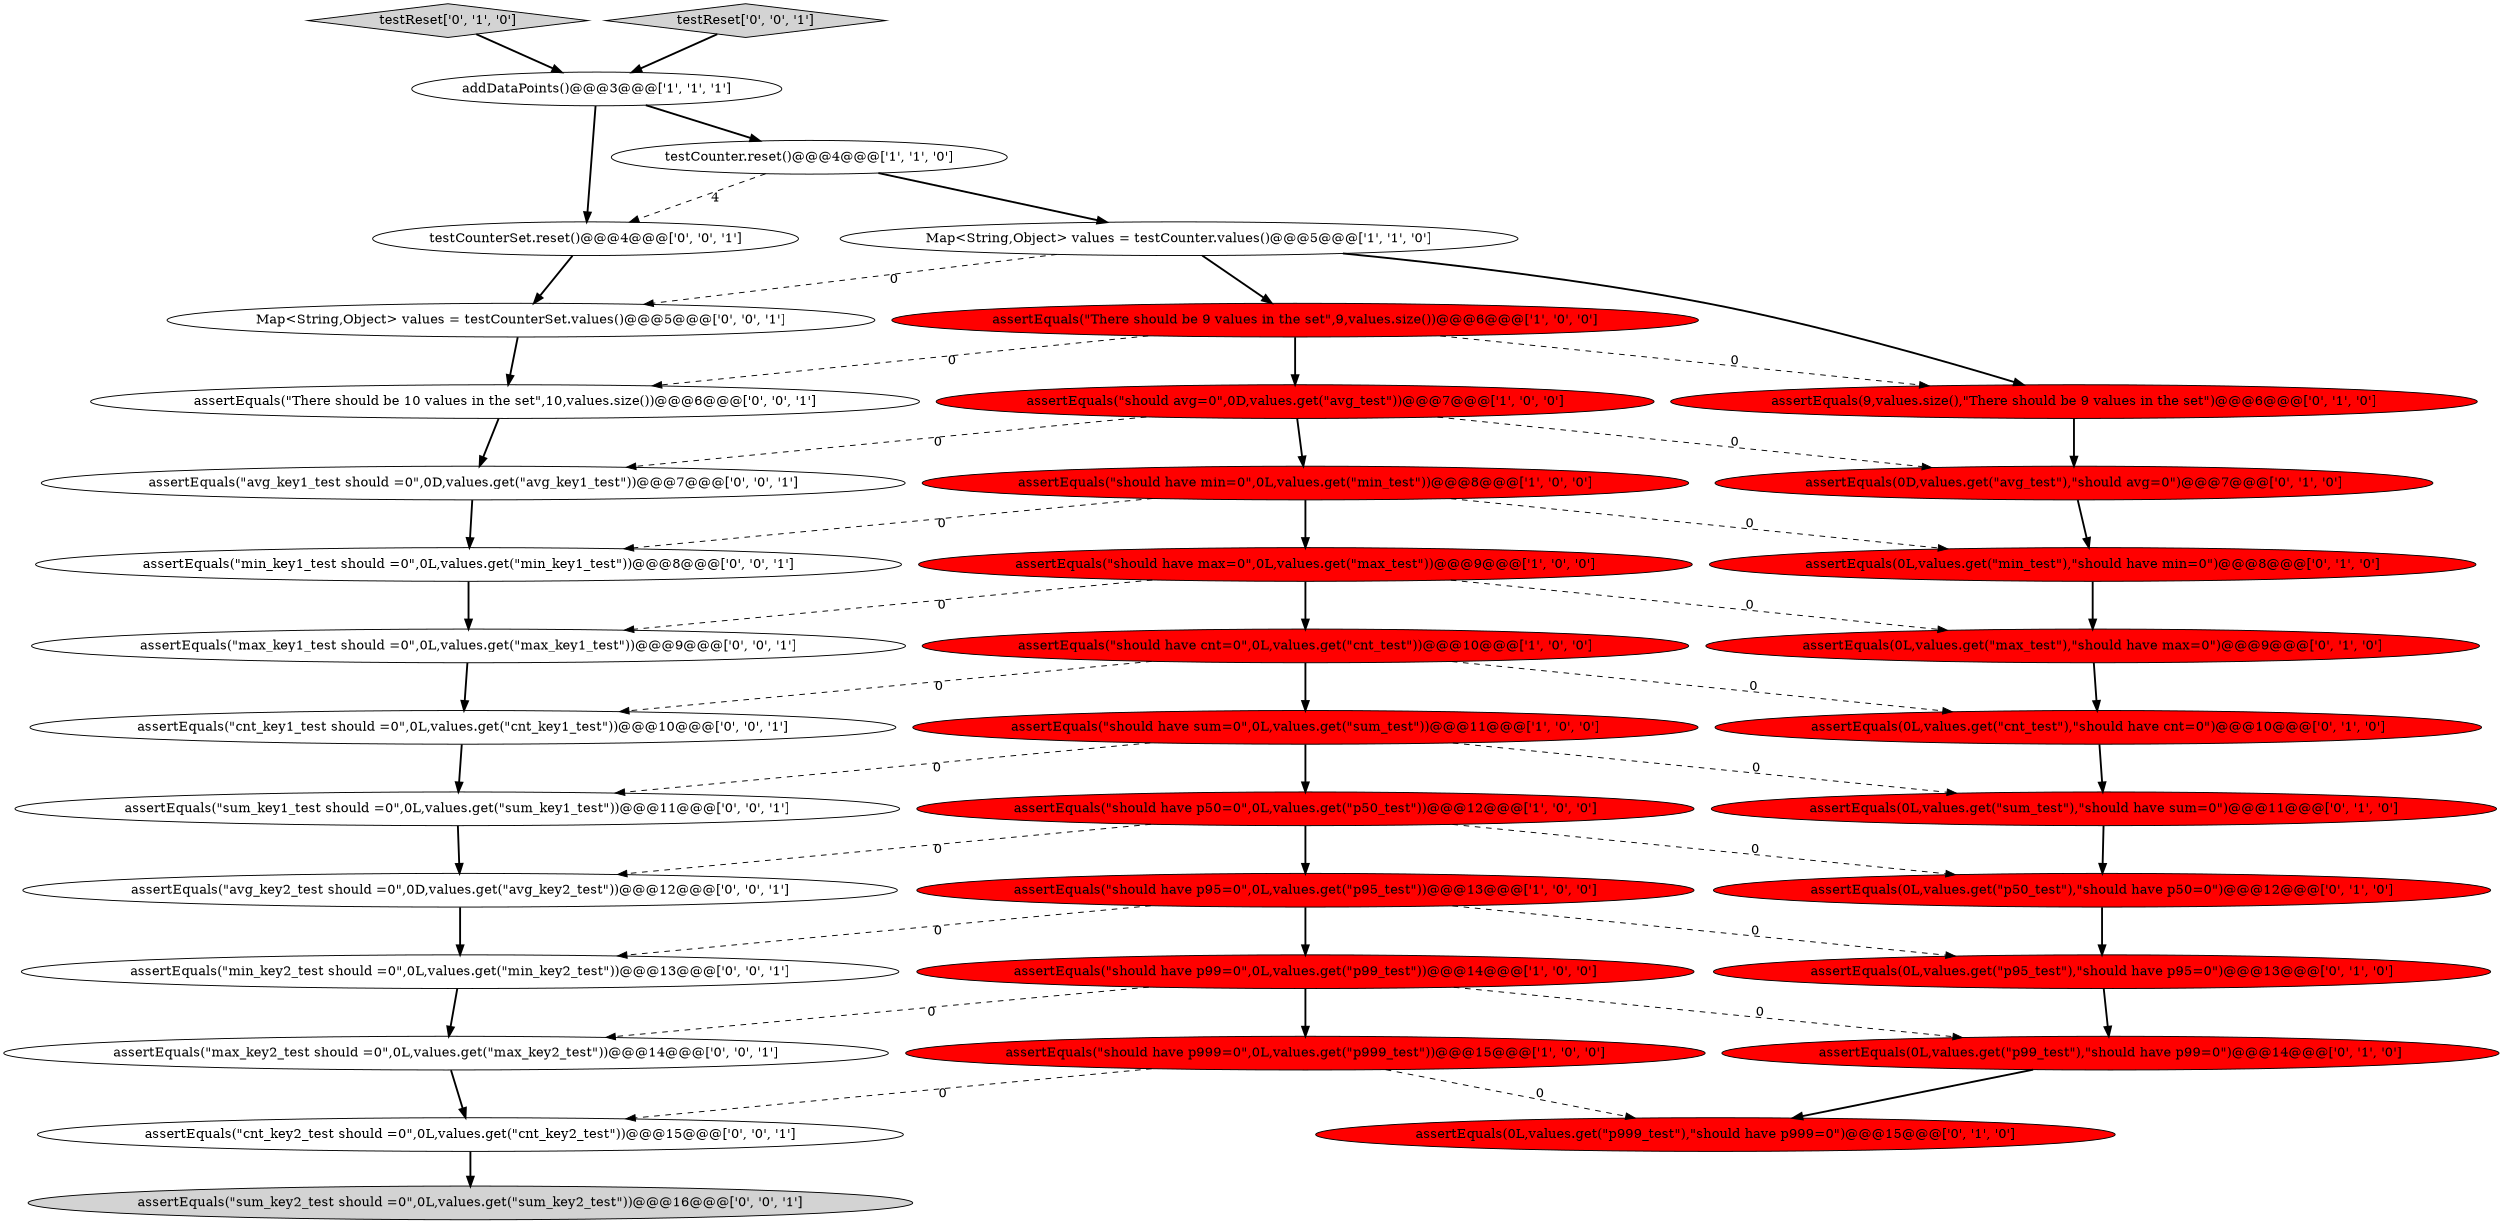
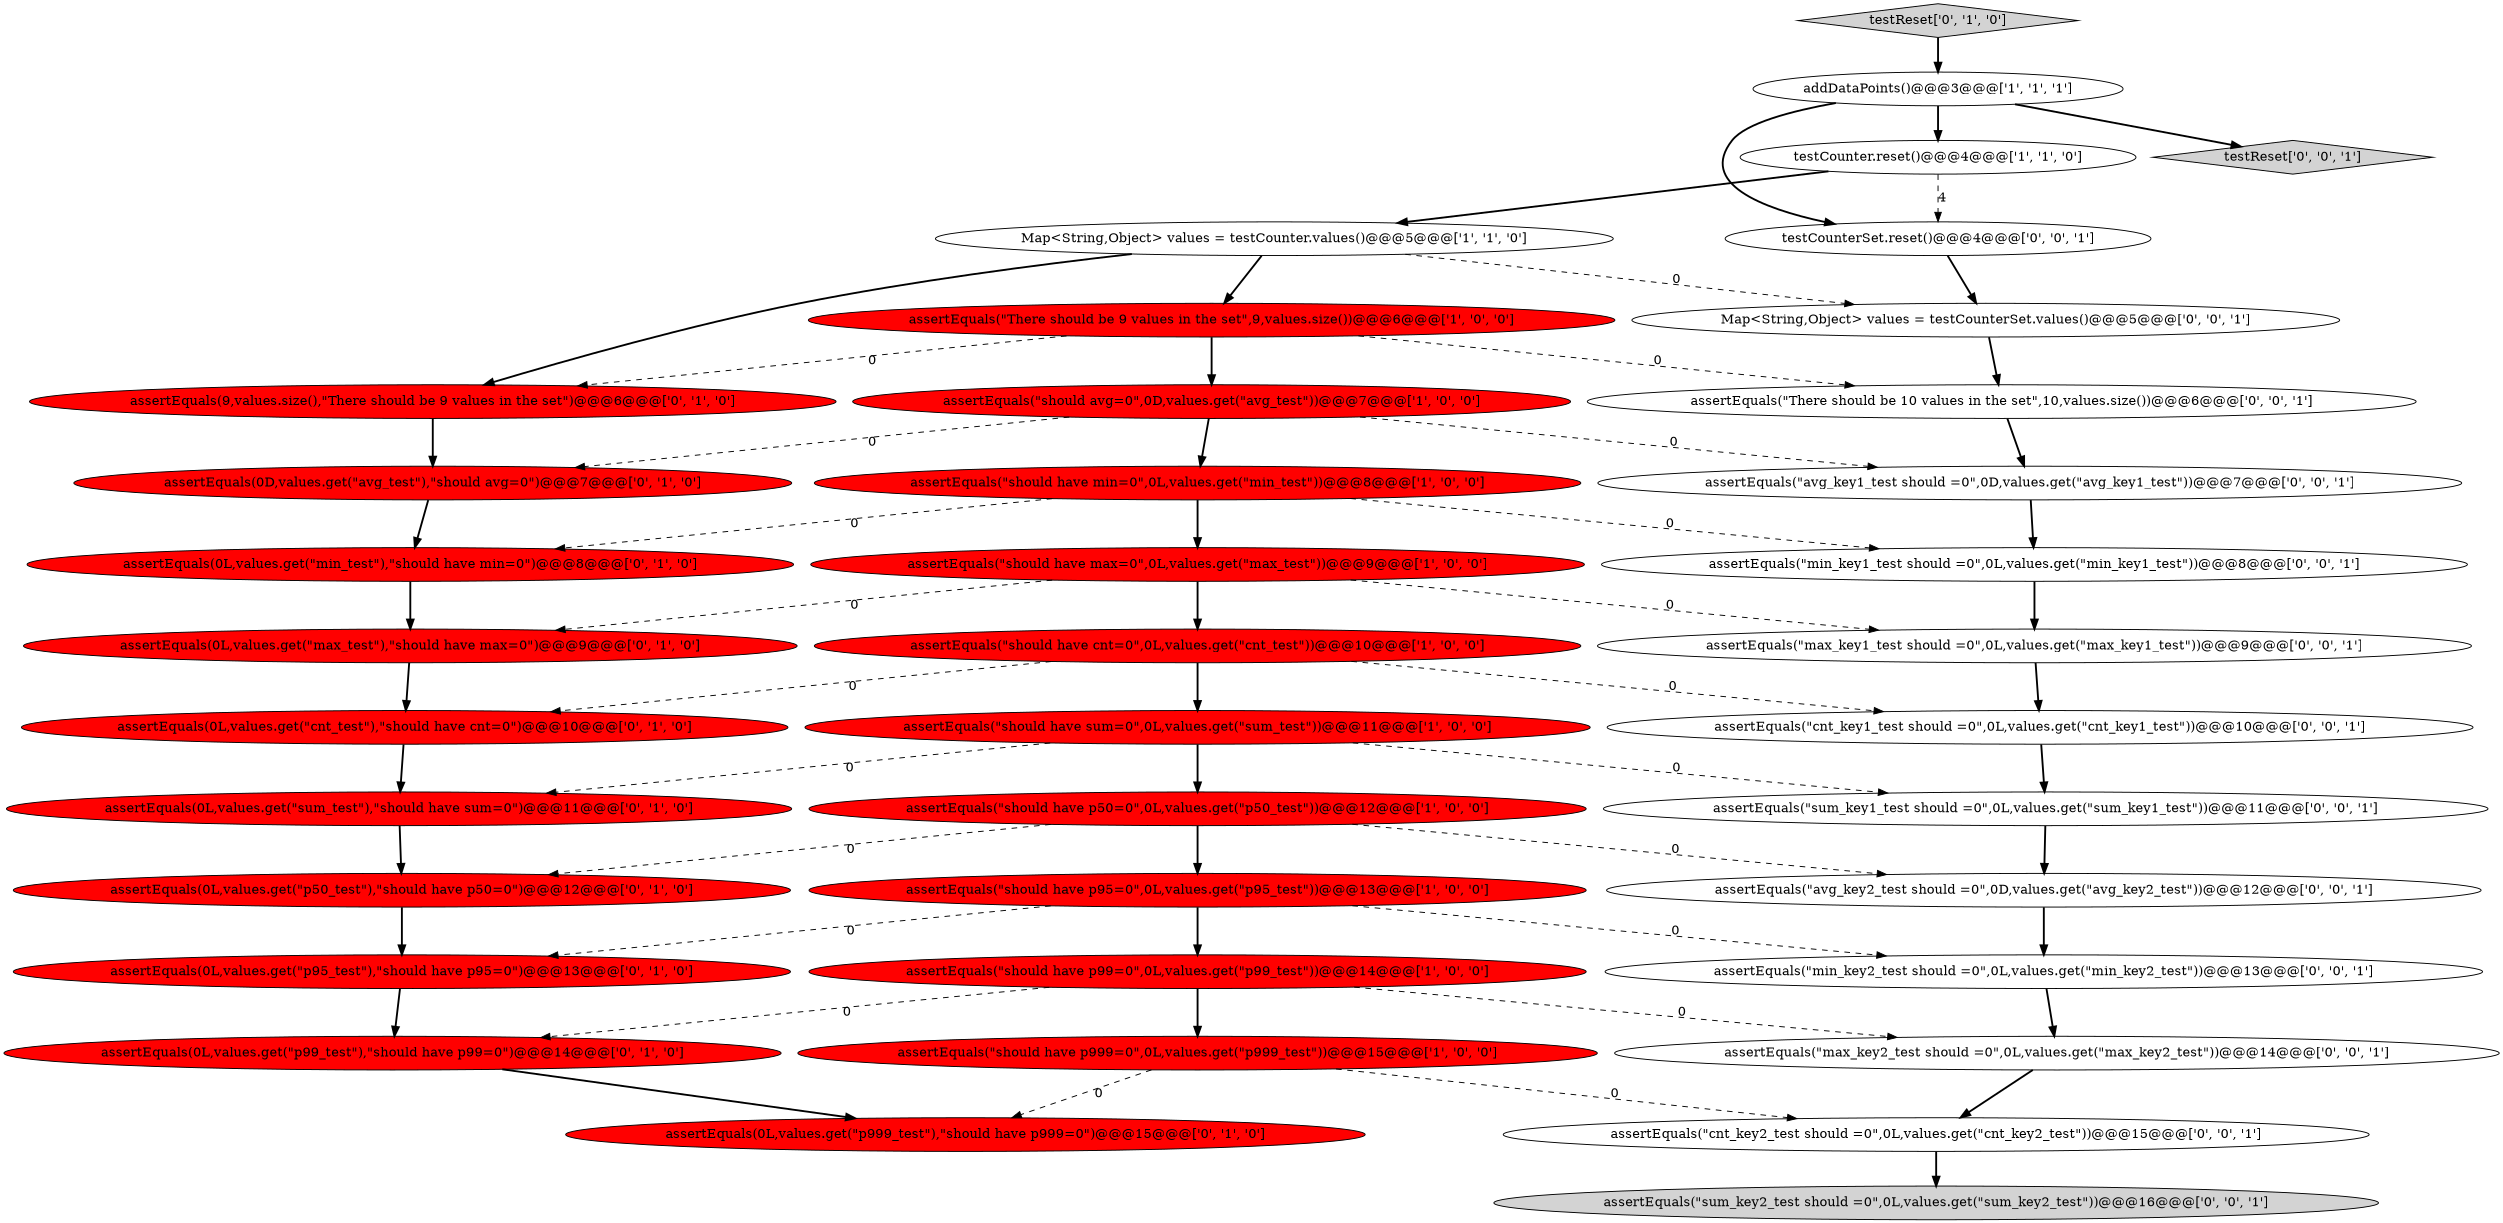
(679, 51) -> (2123, 125)
